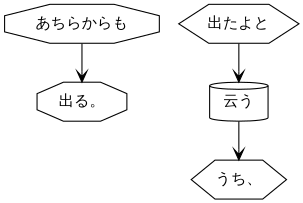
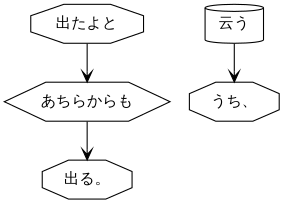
(82, 24) -> (87, 102)
(239, 24) -> (87, 24)
(239, 57) -> (87, 57)
(239, 180) -> (234, 102)
